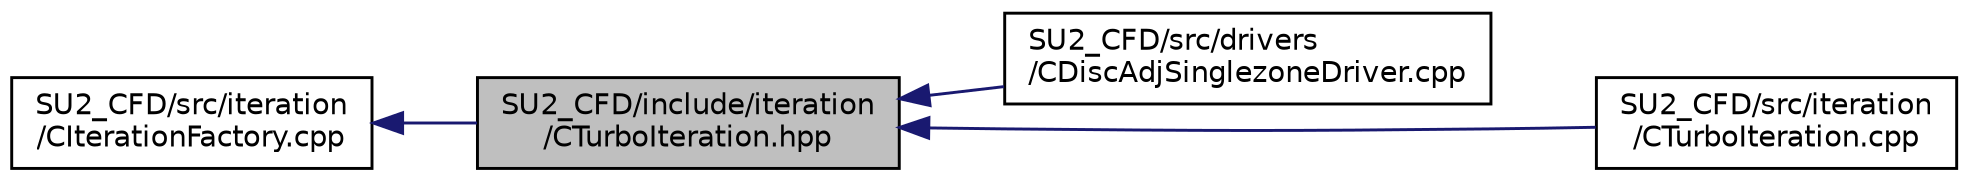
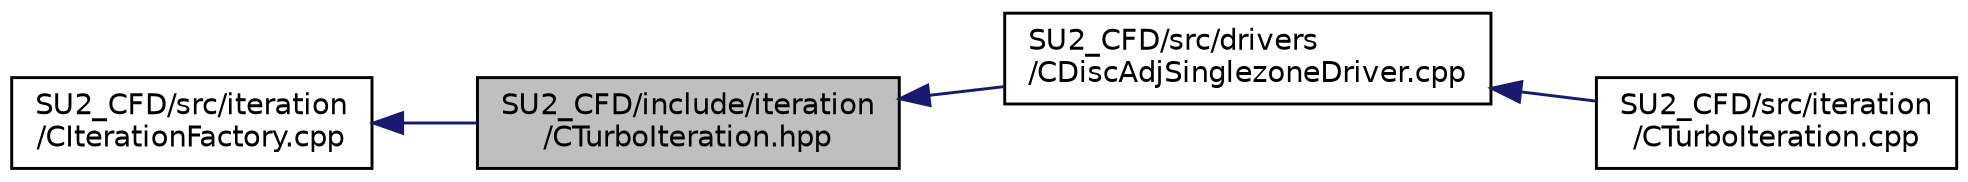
(1262, 130) -> (1559, 97)
